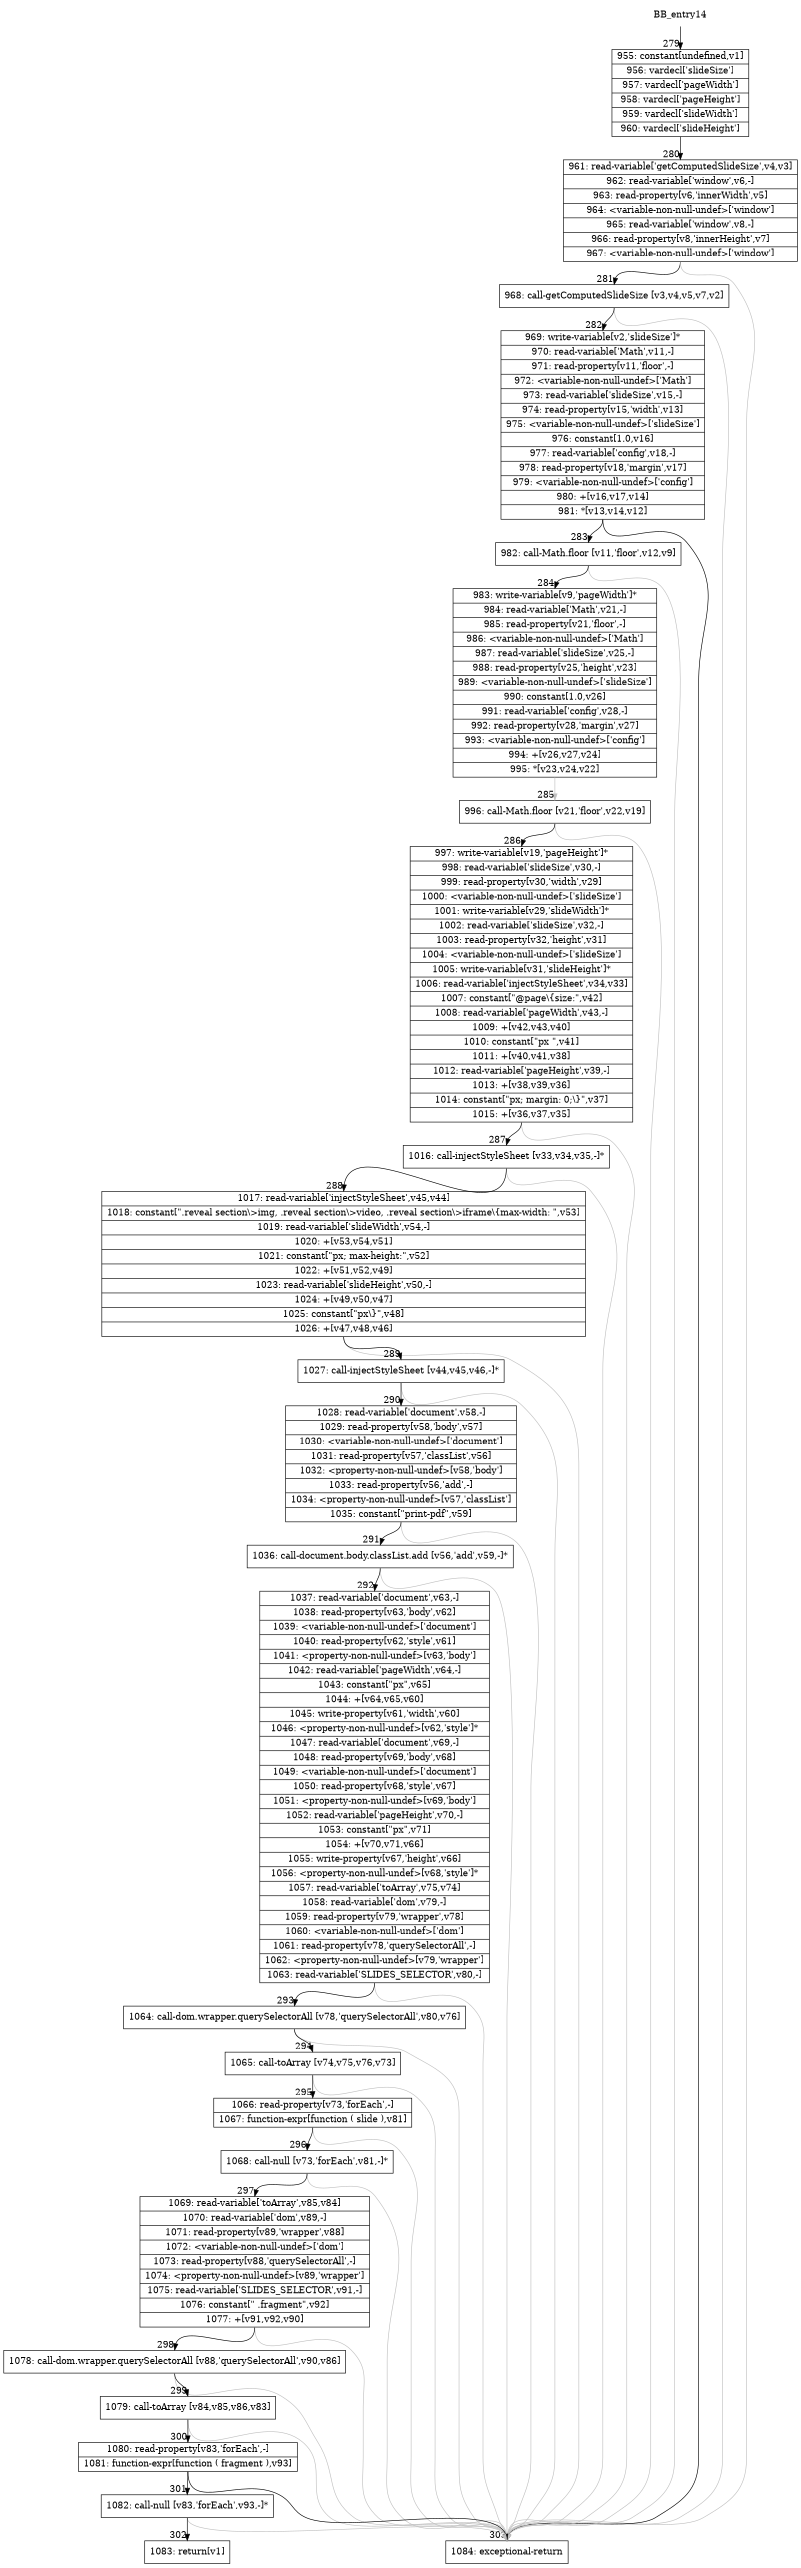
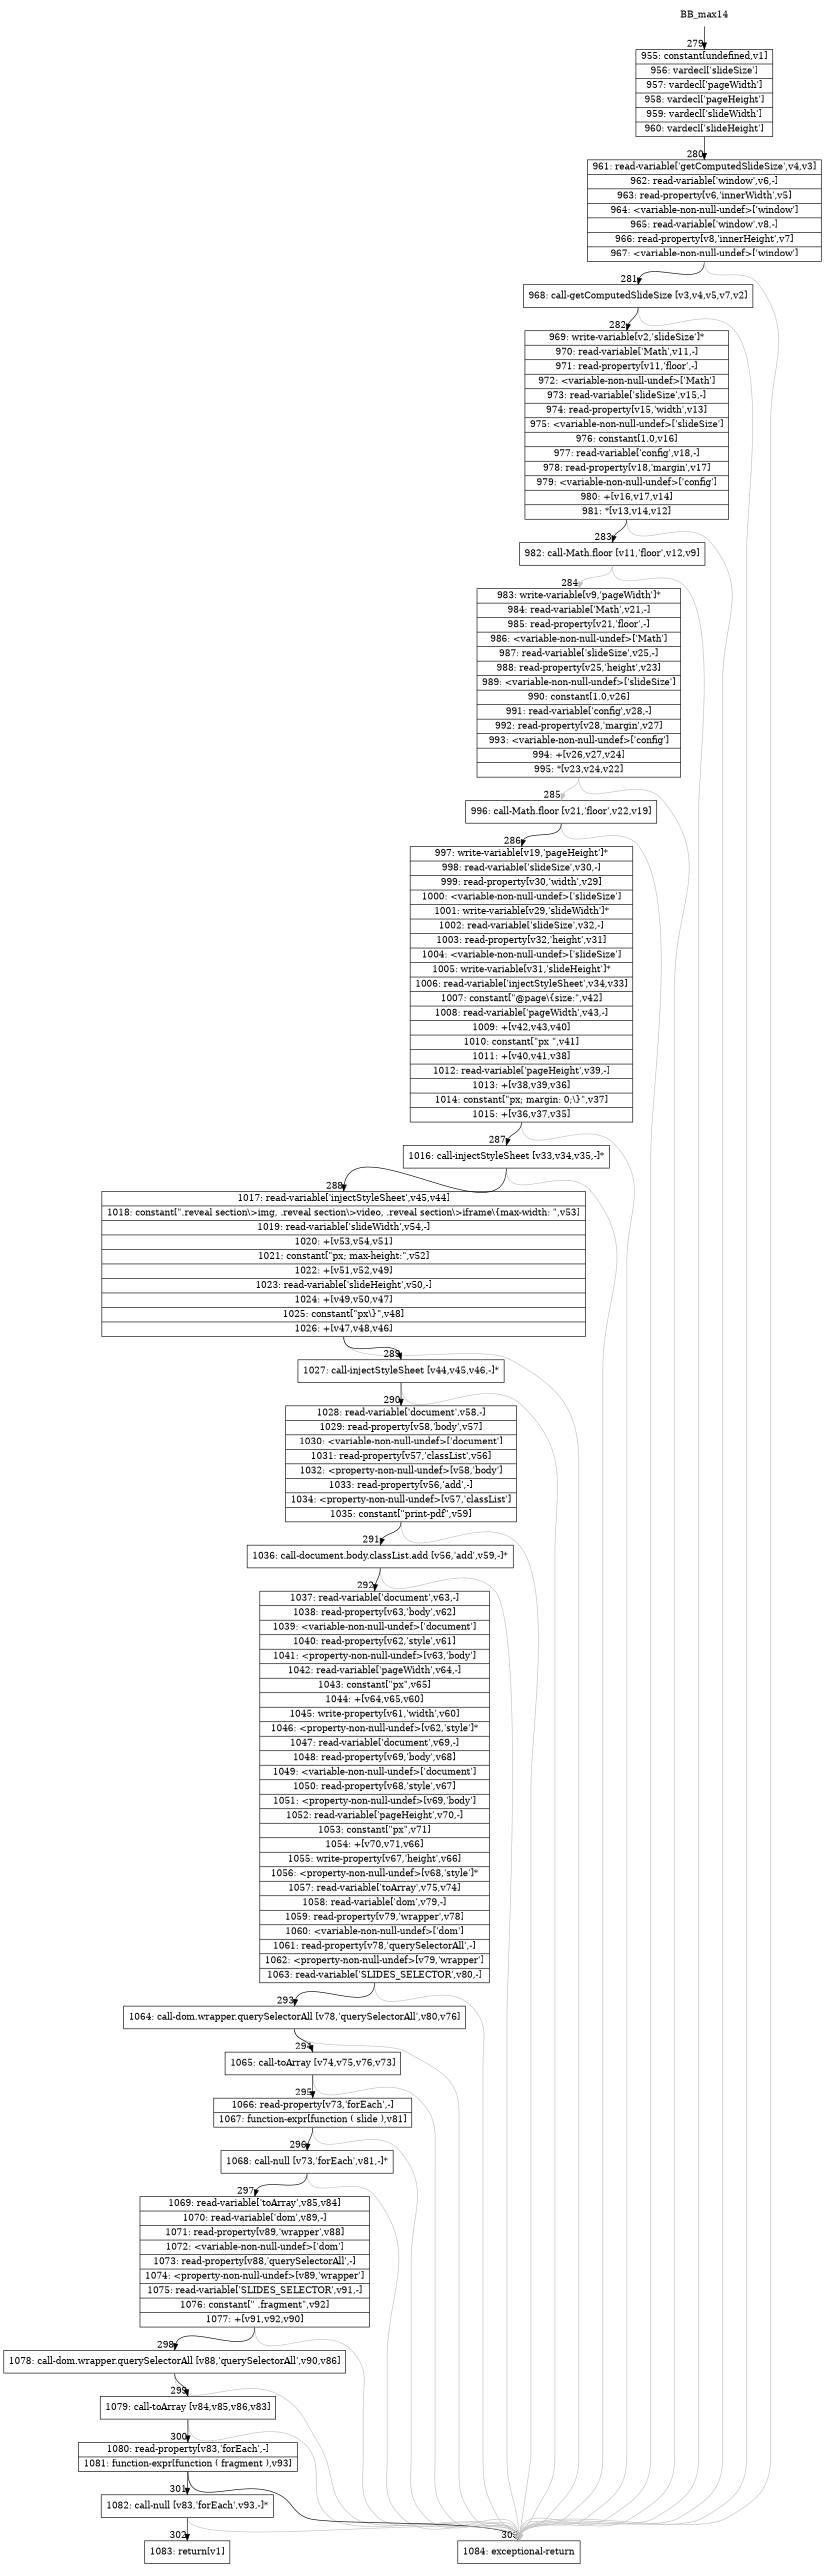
(680, 15) -> (704, 15)
(575, 576) -> (599, 576)
(699, 1563) -> (723, 1569)
none -> (675, 1677)
